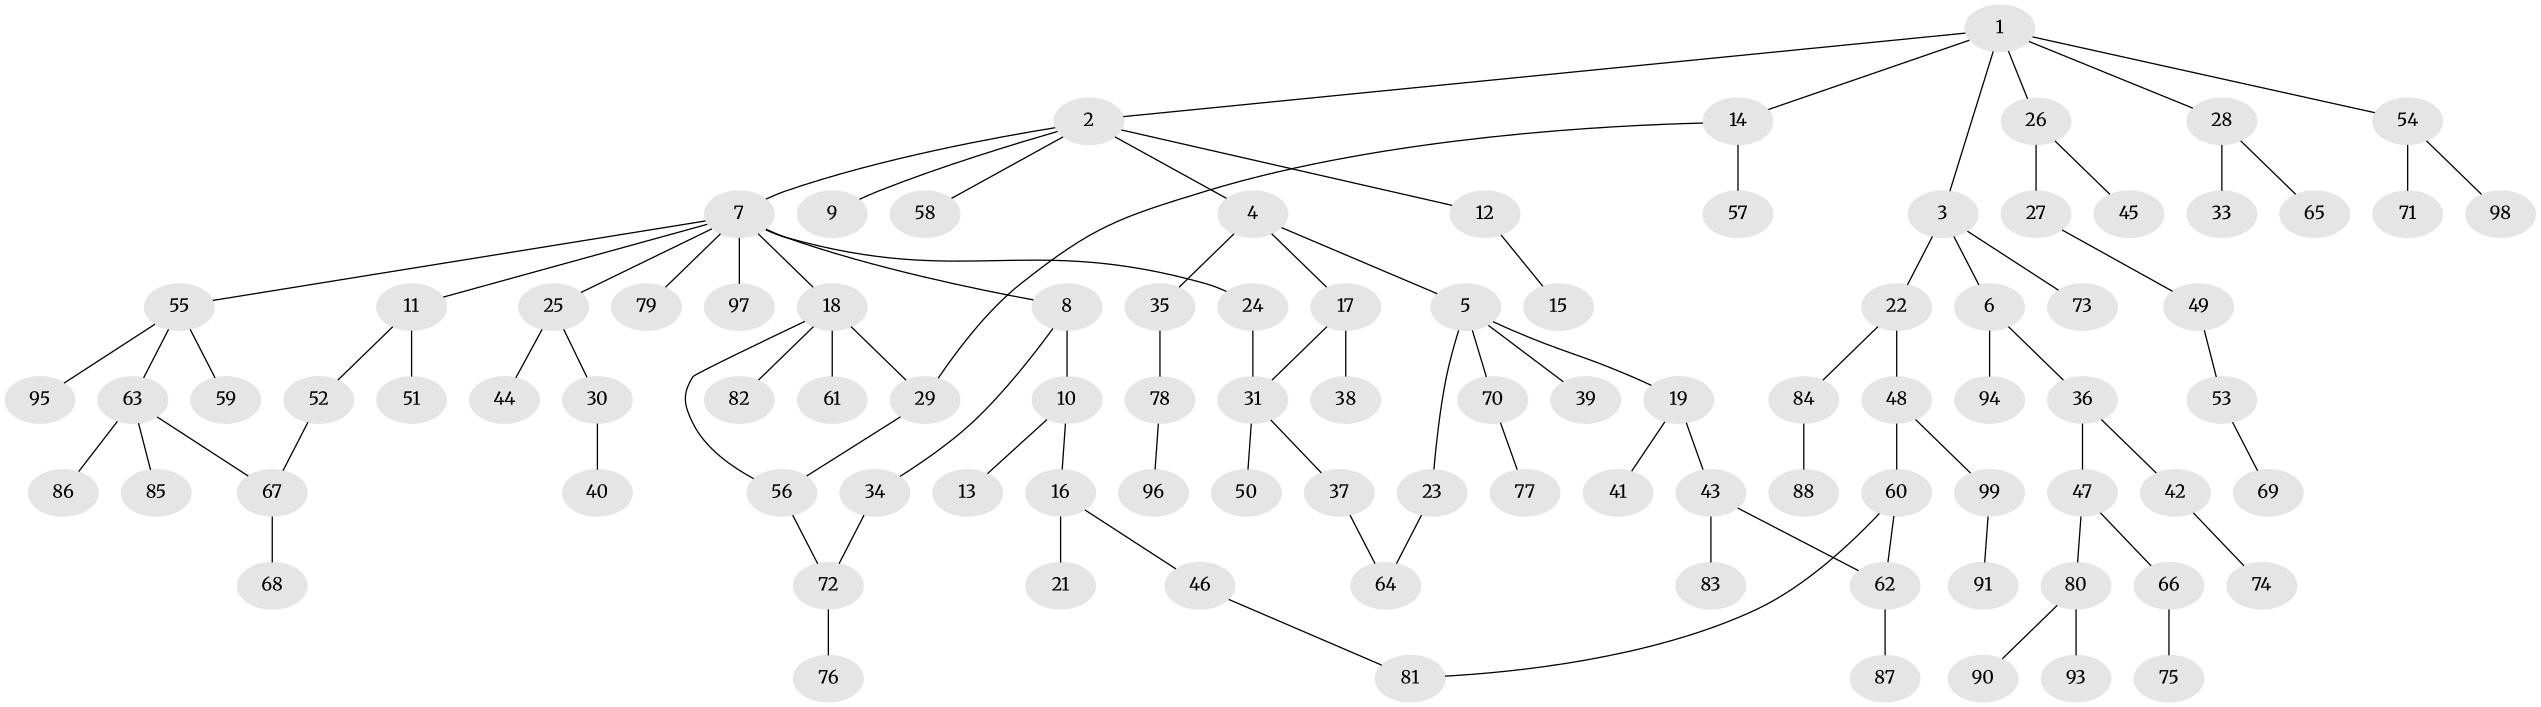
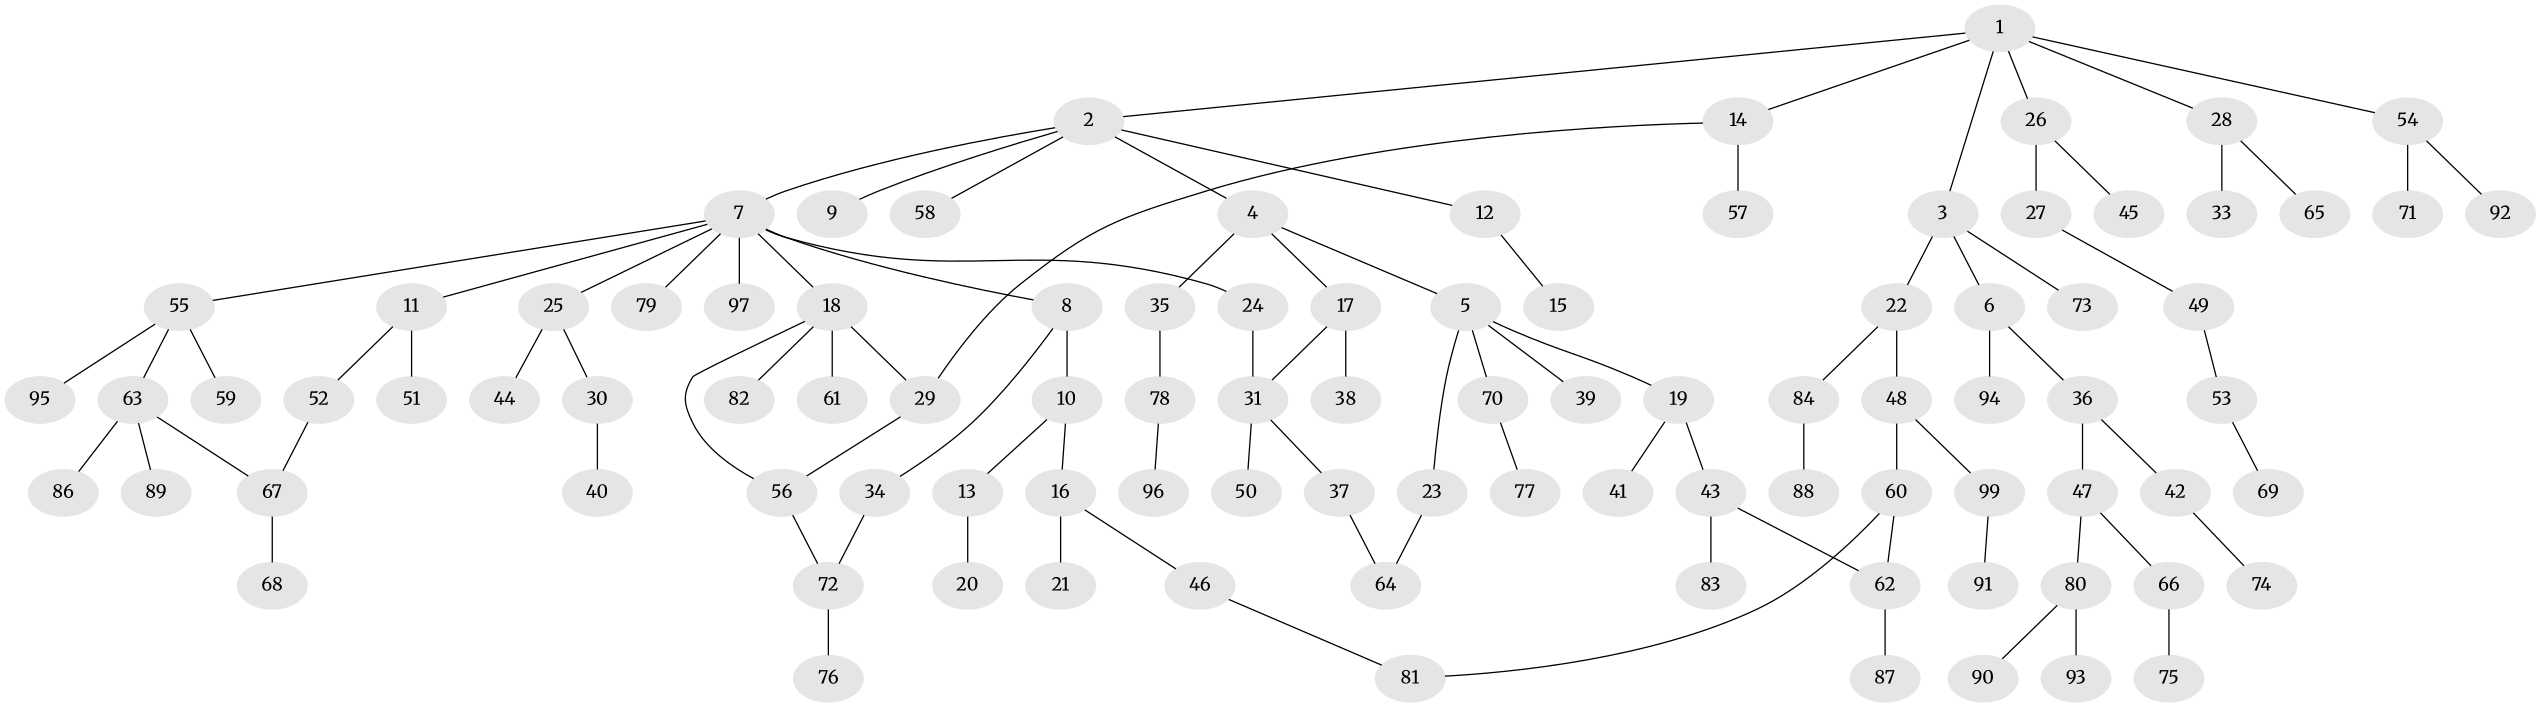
(2501, 214) -> (2501, 214)
(156, 493) -> (156, 493)
none -> (968, 586)
